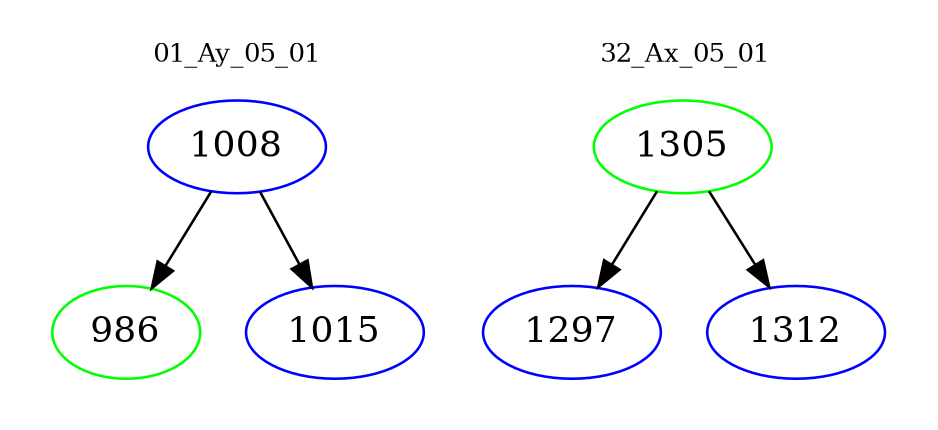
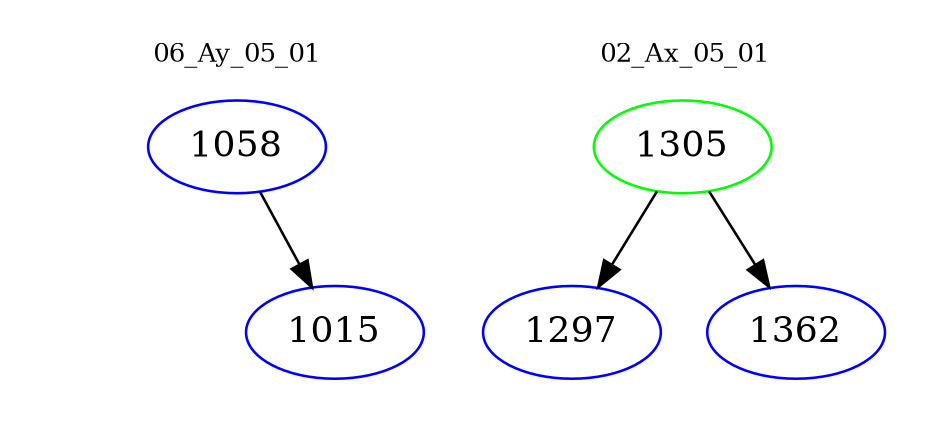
(237, 55) -> (237, 55)
(685, 55) -> (685, 55)
(237, 147) -> (237, 147)
(126, 332) -> none
(796, 332) -> (796, 332)
